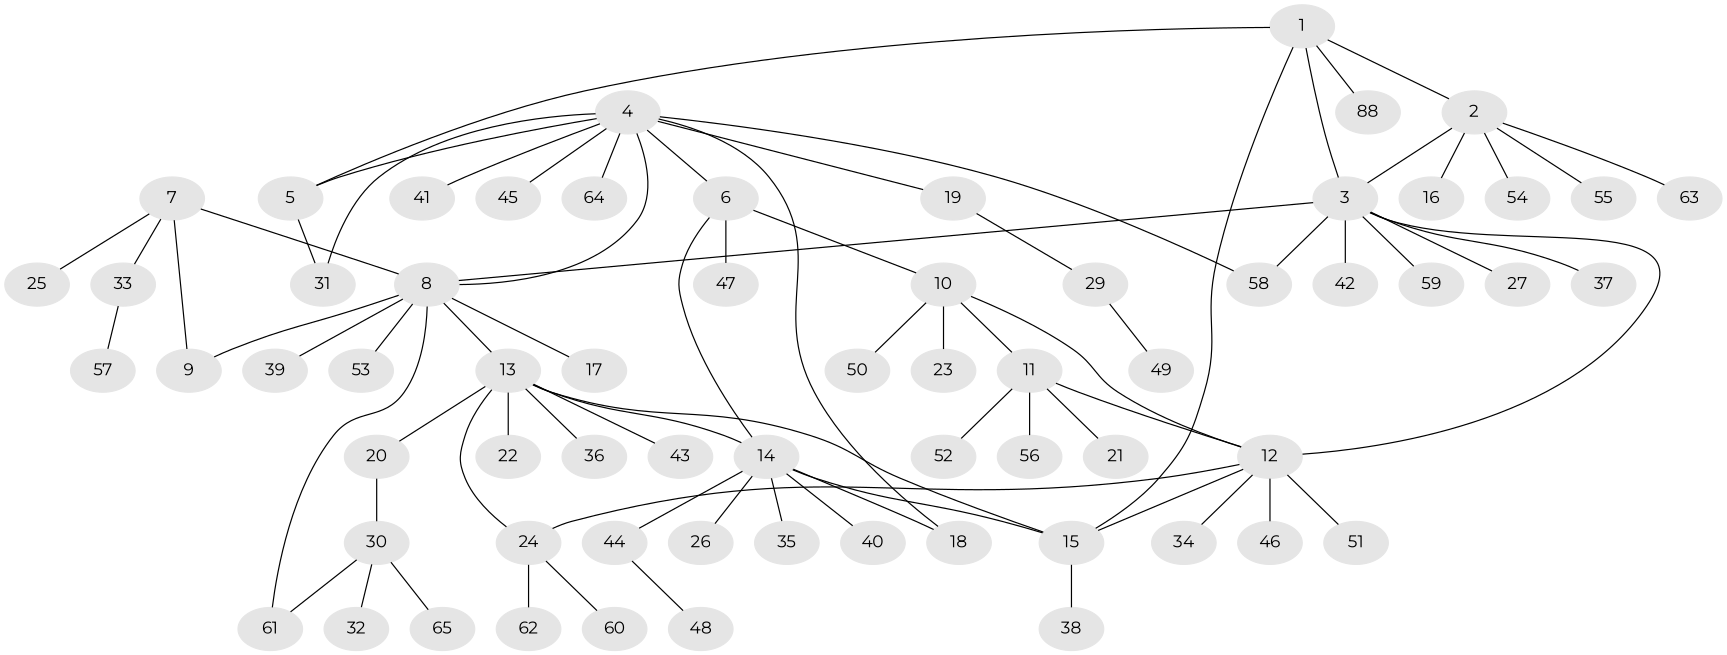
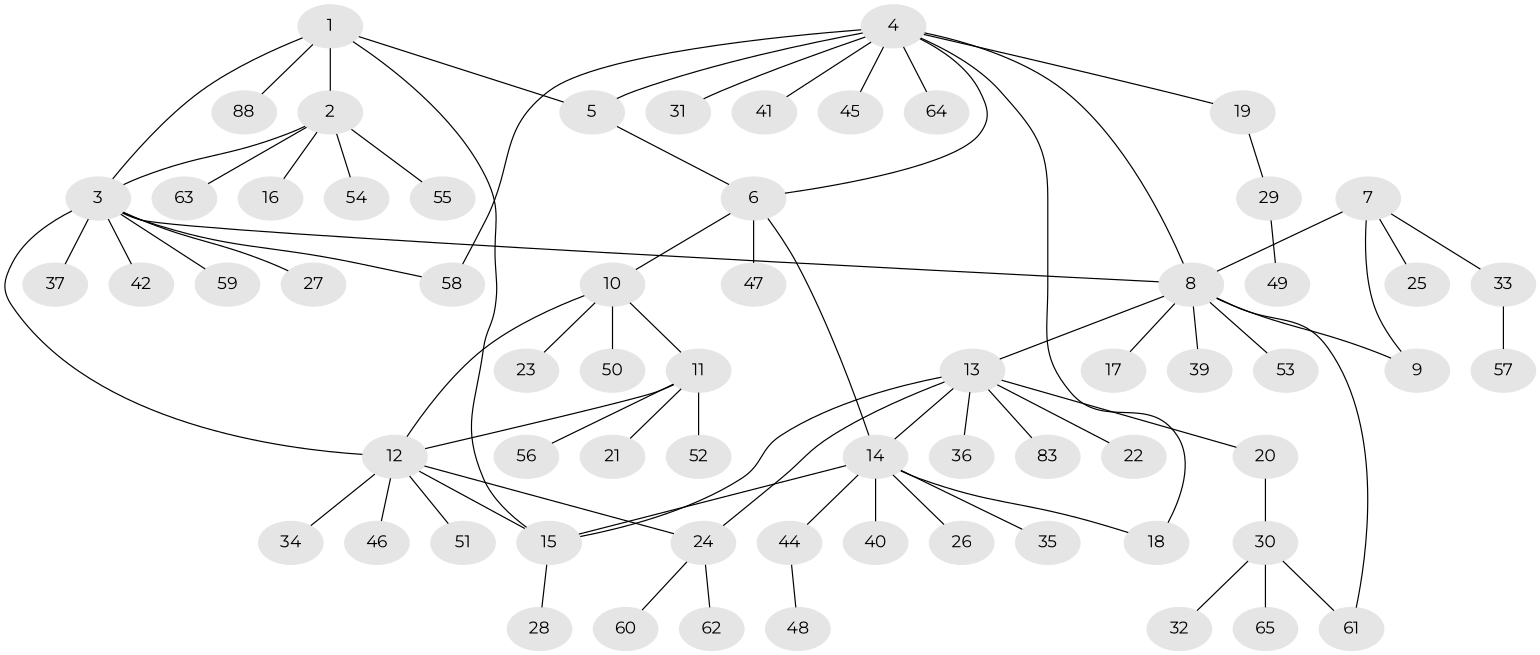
(304, 235) -> (673, 156)
(680, 457) -> (1048, 457)
(1071, 629) -> (540, 629)
